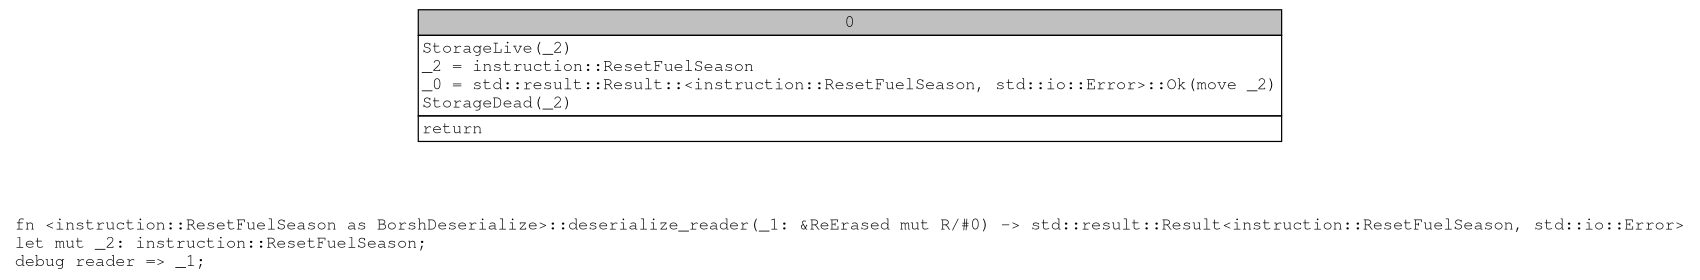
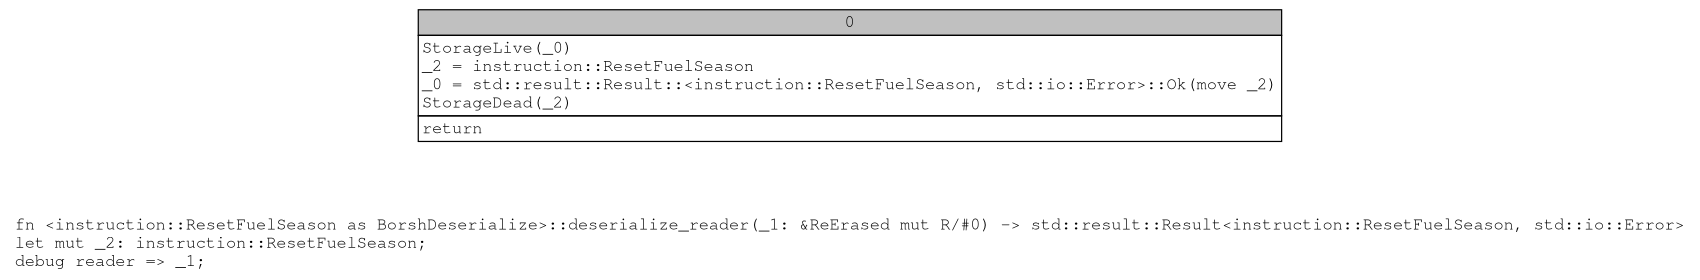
(498, 48) -> (498, 48)
